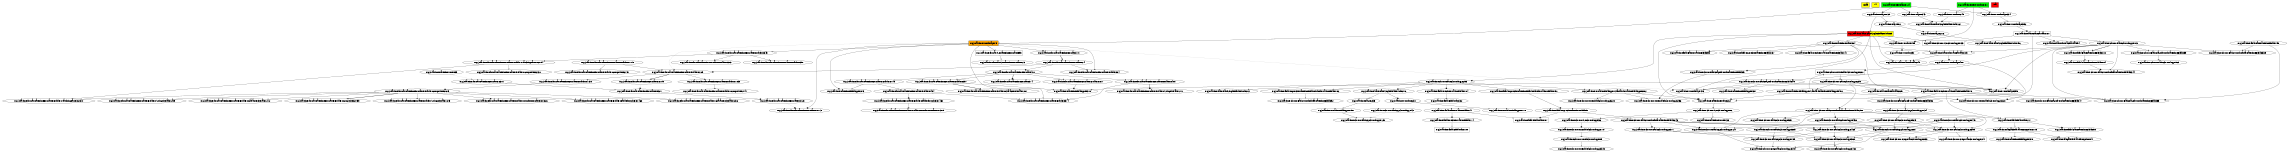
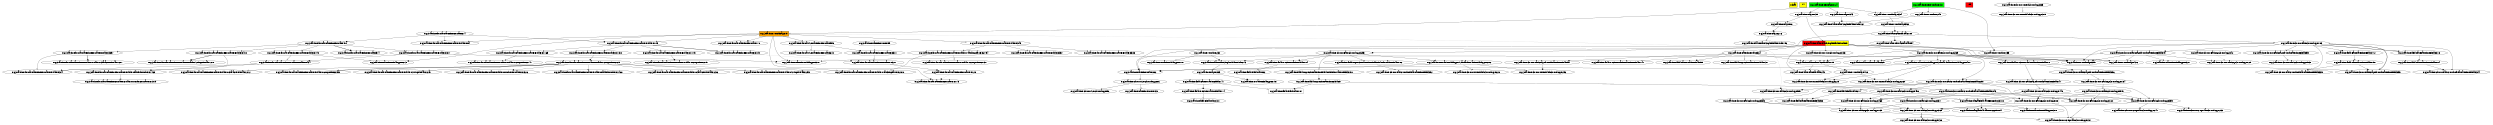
(2032, 34) -> (1895, 34)
(1990, 38) -> none
(1944, 43) -> (1826, 53)
(812, 45) -> (708, 38)
none -> (842, 48)
(999, 53) -> (811, 43)
(1902, 53) -> none
none -> (2355, 53)
(1061, 57) -> none
none -> (355, 58)
(603, 67) -> (672, 57)
(642, 67) -> (650, 48)
(1335, 67) -> (1299, 39)
(1790, 71) -> (1973, 51)
(1840, 72) -> (1882, 82)
(2053, 72) -> (2368, 46)
(1840, 77) -> (1883, 48)
none -> (2037, 86)
(1863, 87) -> (1902, 58)
(1227, 91) -> none
(1393, 96) -> (1215, 57)
(1351, 105) -> (1232, 77)
(1969, 112) -> none
(1349, 115) -> (2184, 58)
(1452, 130) -> (1203, 101)
(1581, 130) -> none
(1894, 130) -> (2037, 101)
(1962, 139) -> (2135, 111)
